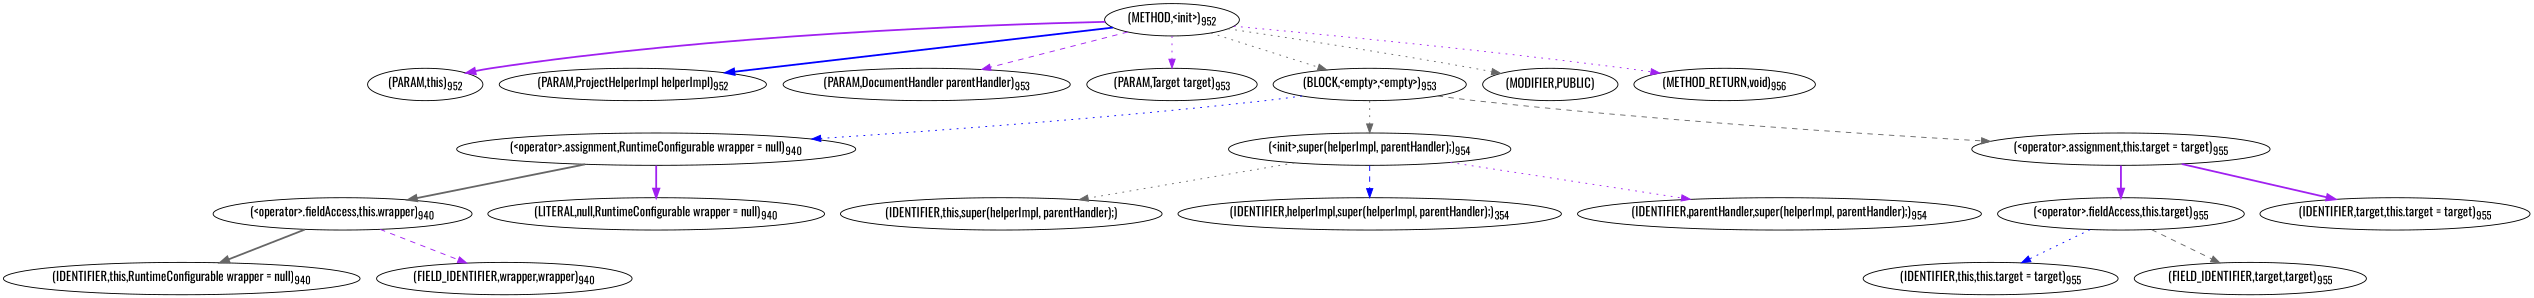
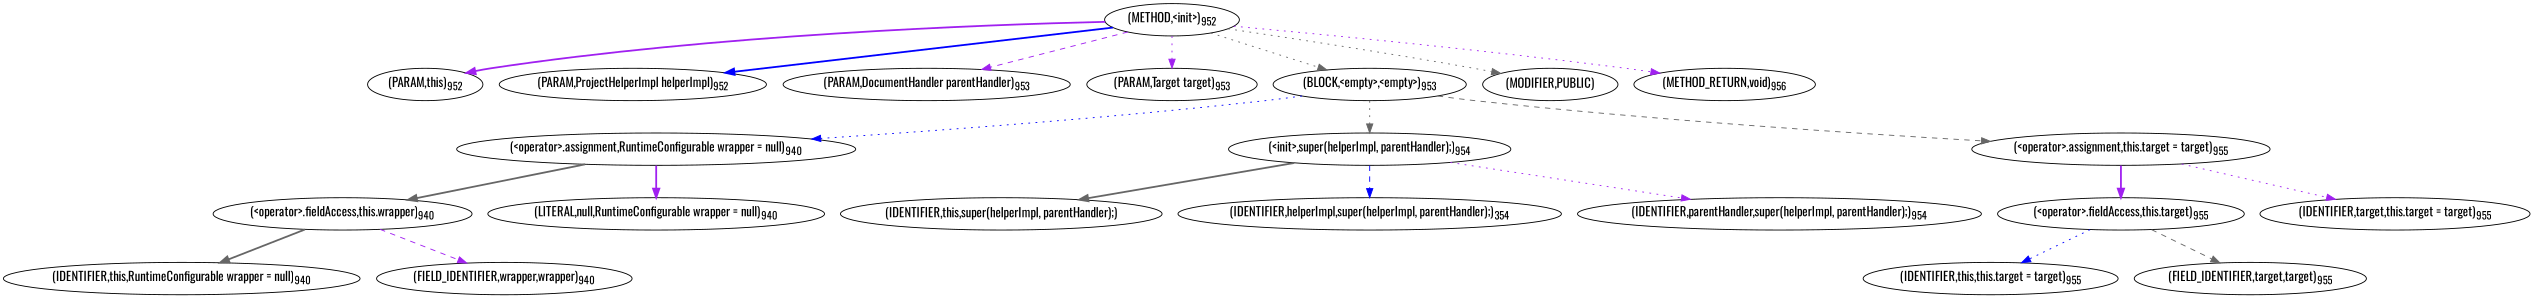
(1191, 181) -> (1191, 181)
(2254, 181) -> (2254, 181)
